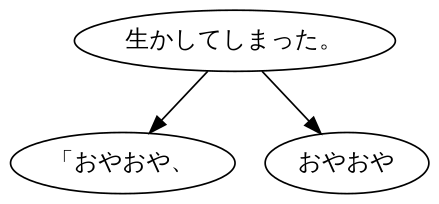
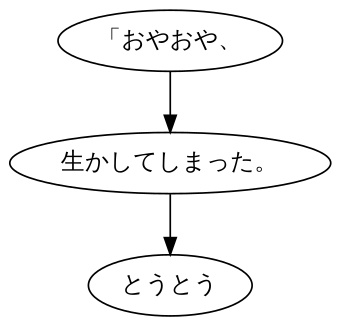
(185, 96) -> (170, 94)
(347, 163) -> (170, 285)
